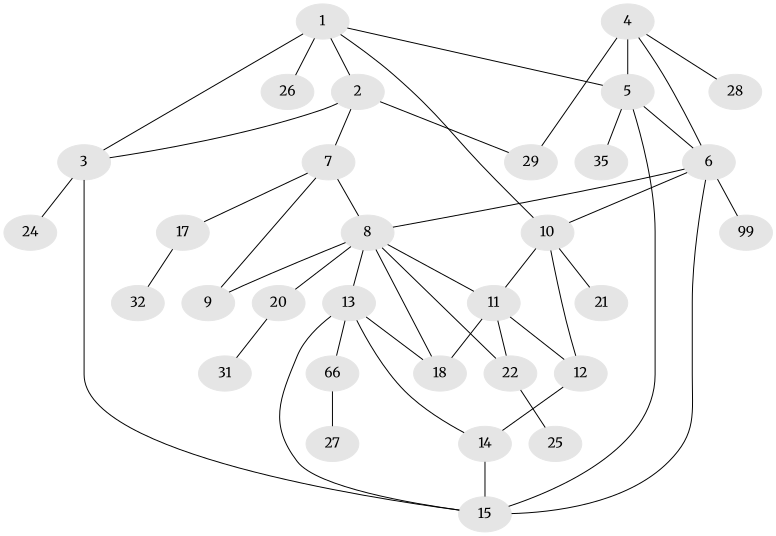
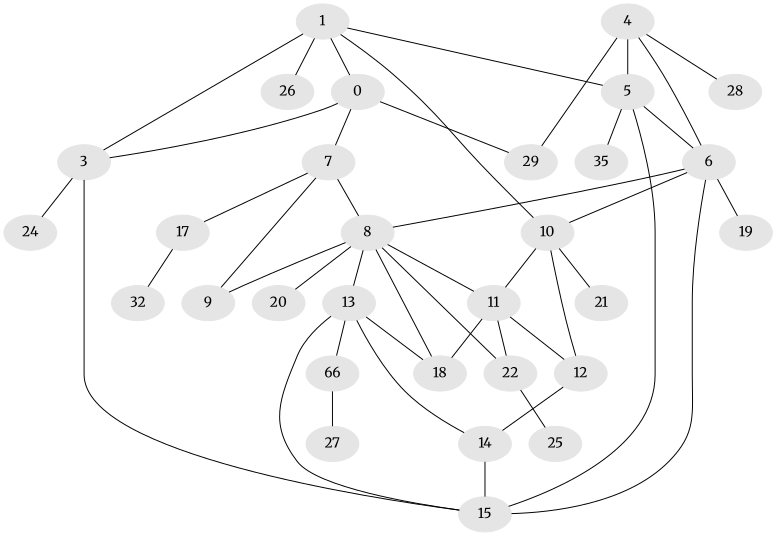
(358, 92) -> (358, 92)
(746, 233) -> (746, 233)
(225, 374) -> none
